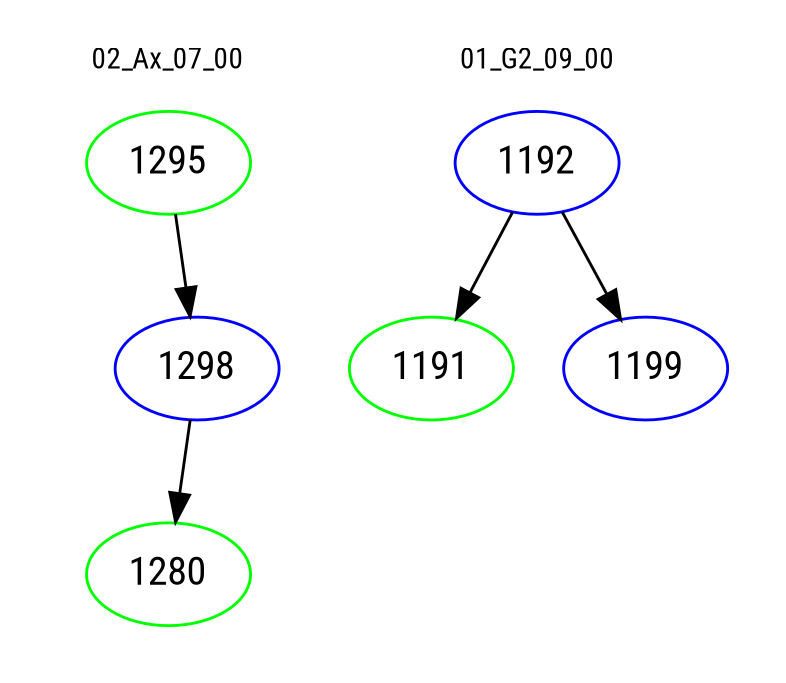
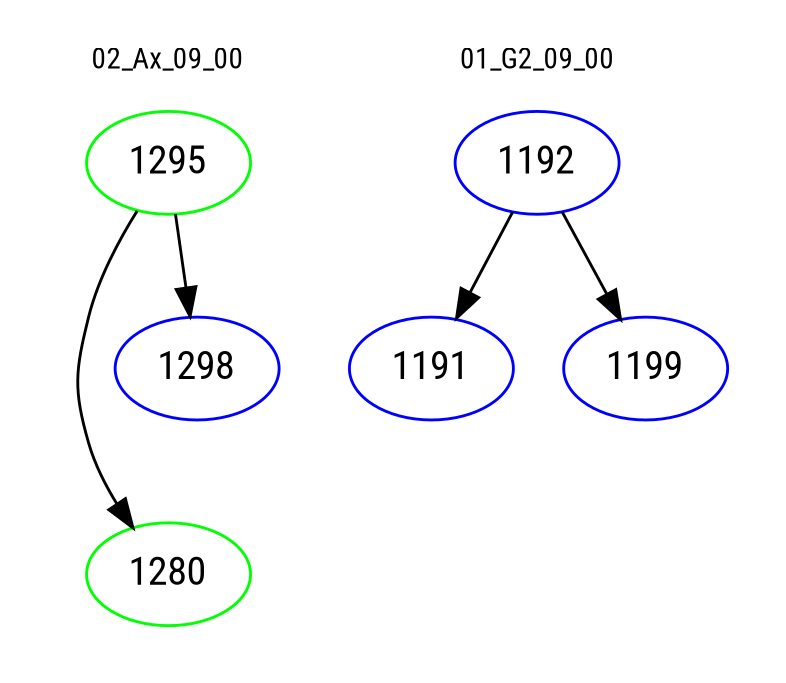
(169, 61) -> (169, 61)
(431, 369) -> (431, 369)
(185, 457) -> (80, 355)
